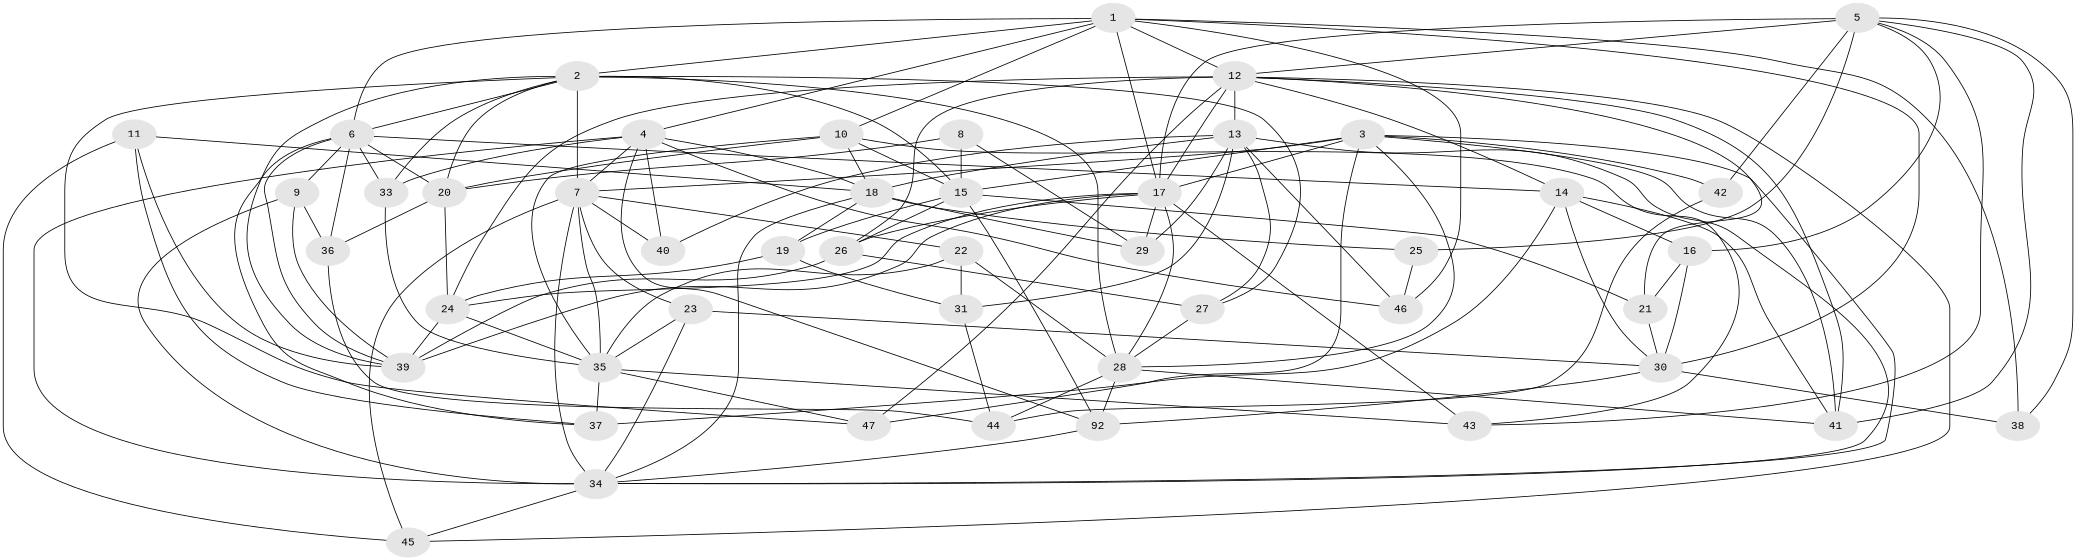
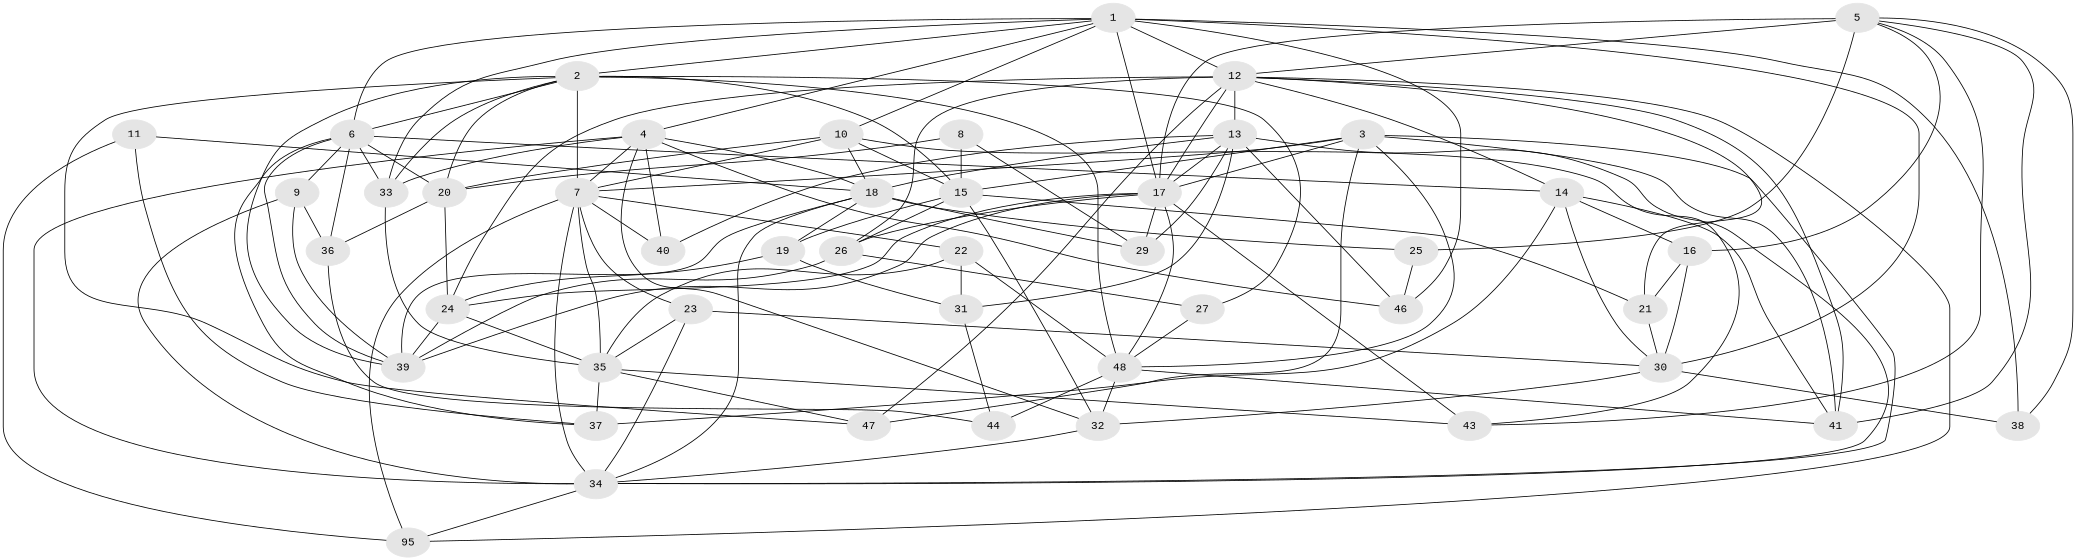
none -> (714, 40)
(545, 184) -> (709, 164)
(1721, 193) -> none
(1270, 232) -> (1197, 164)
(218, 306) -> (546, 274)
(1120, 368) -> (1120, 368)
(1098, 426) -> (1098, 426)
(408, 543) -> (408, 543)
